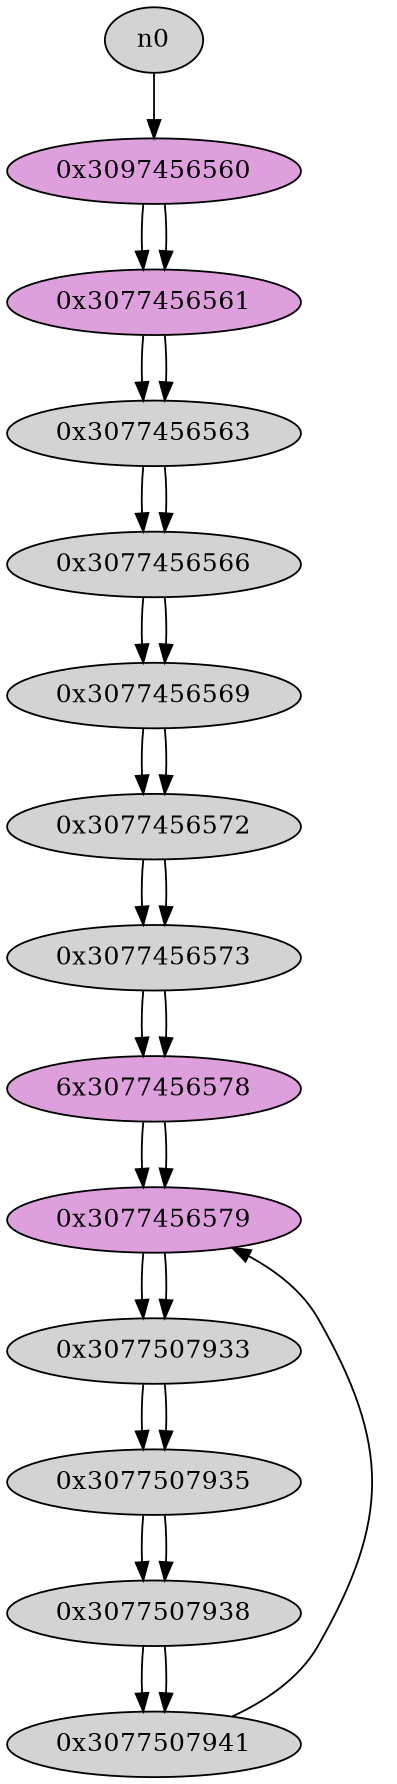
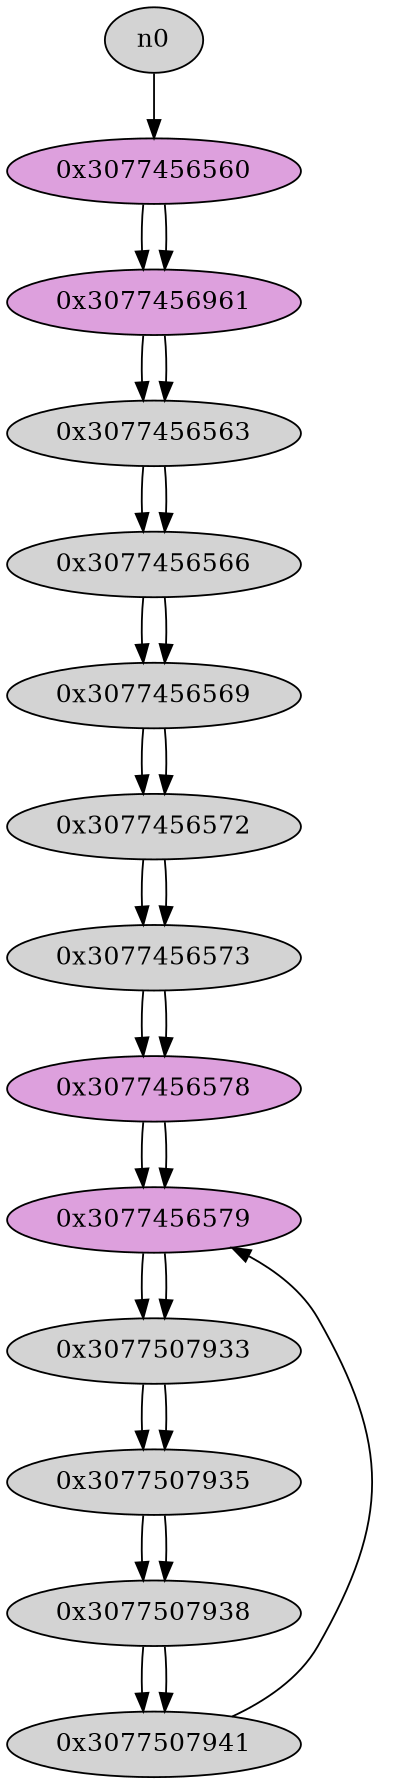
(154, 171) -> (154, 171)
(154, 302) -> (154, 302)
(154, 1089) -> (154, 1089)
